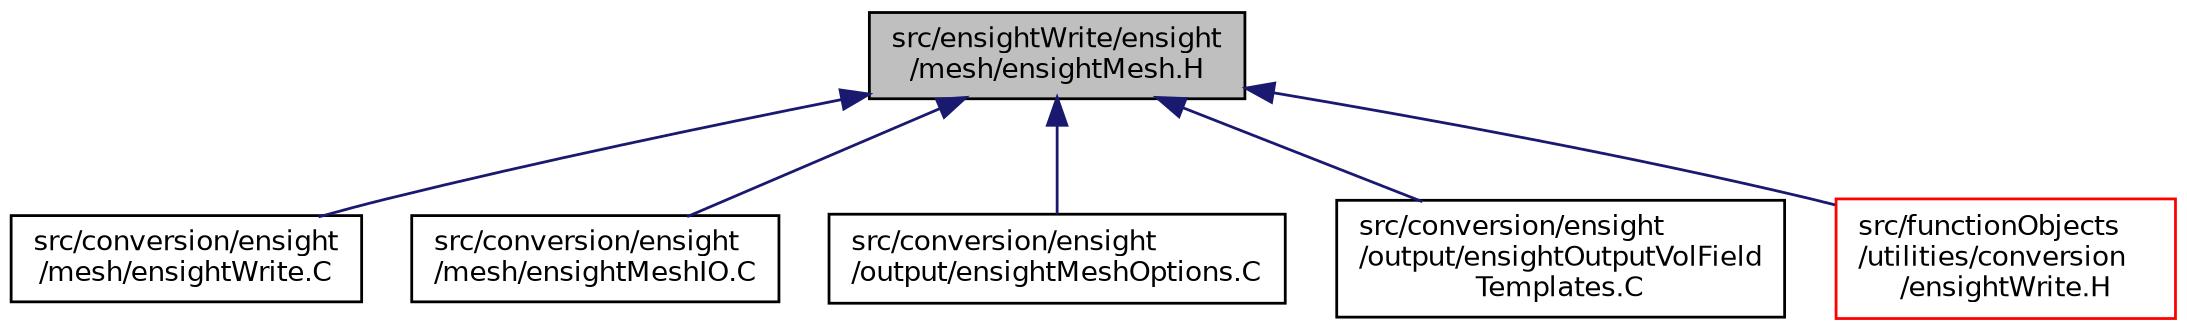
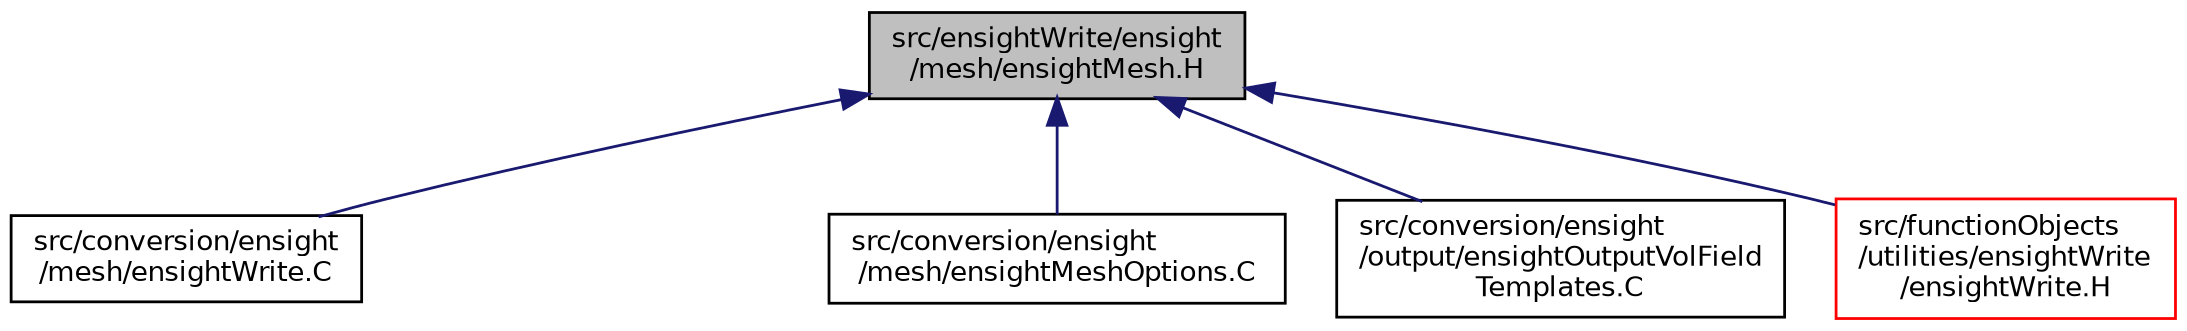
(595, 259) -> none
(1057, 259) -> (1057, 259)
(2006, 259) -> (2006, 259)
